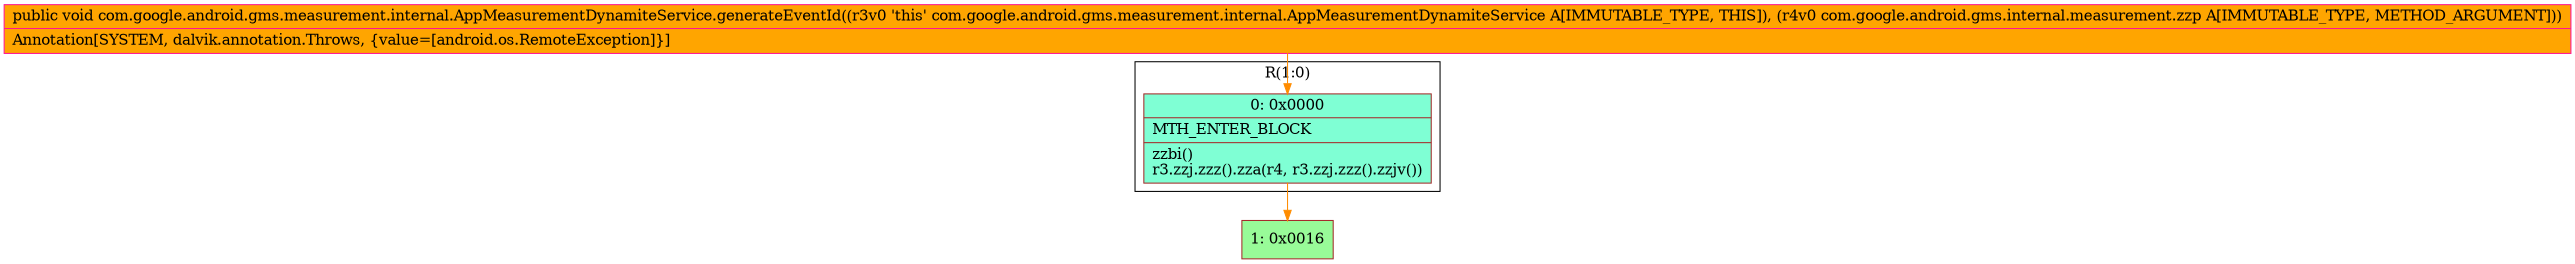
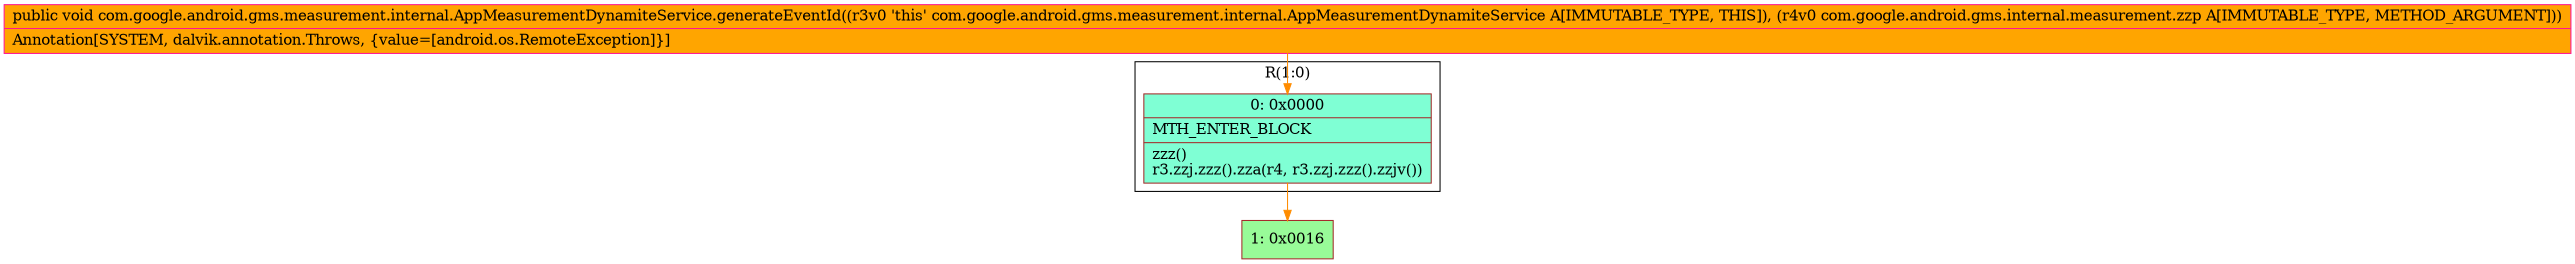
(1173, 155) -> (1170, 155)
